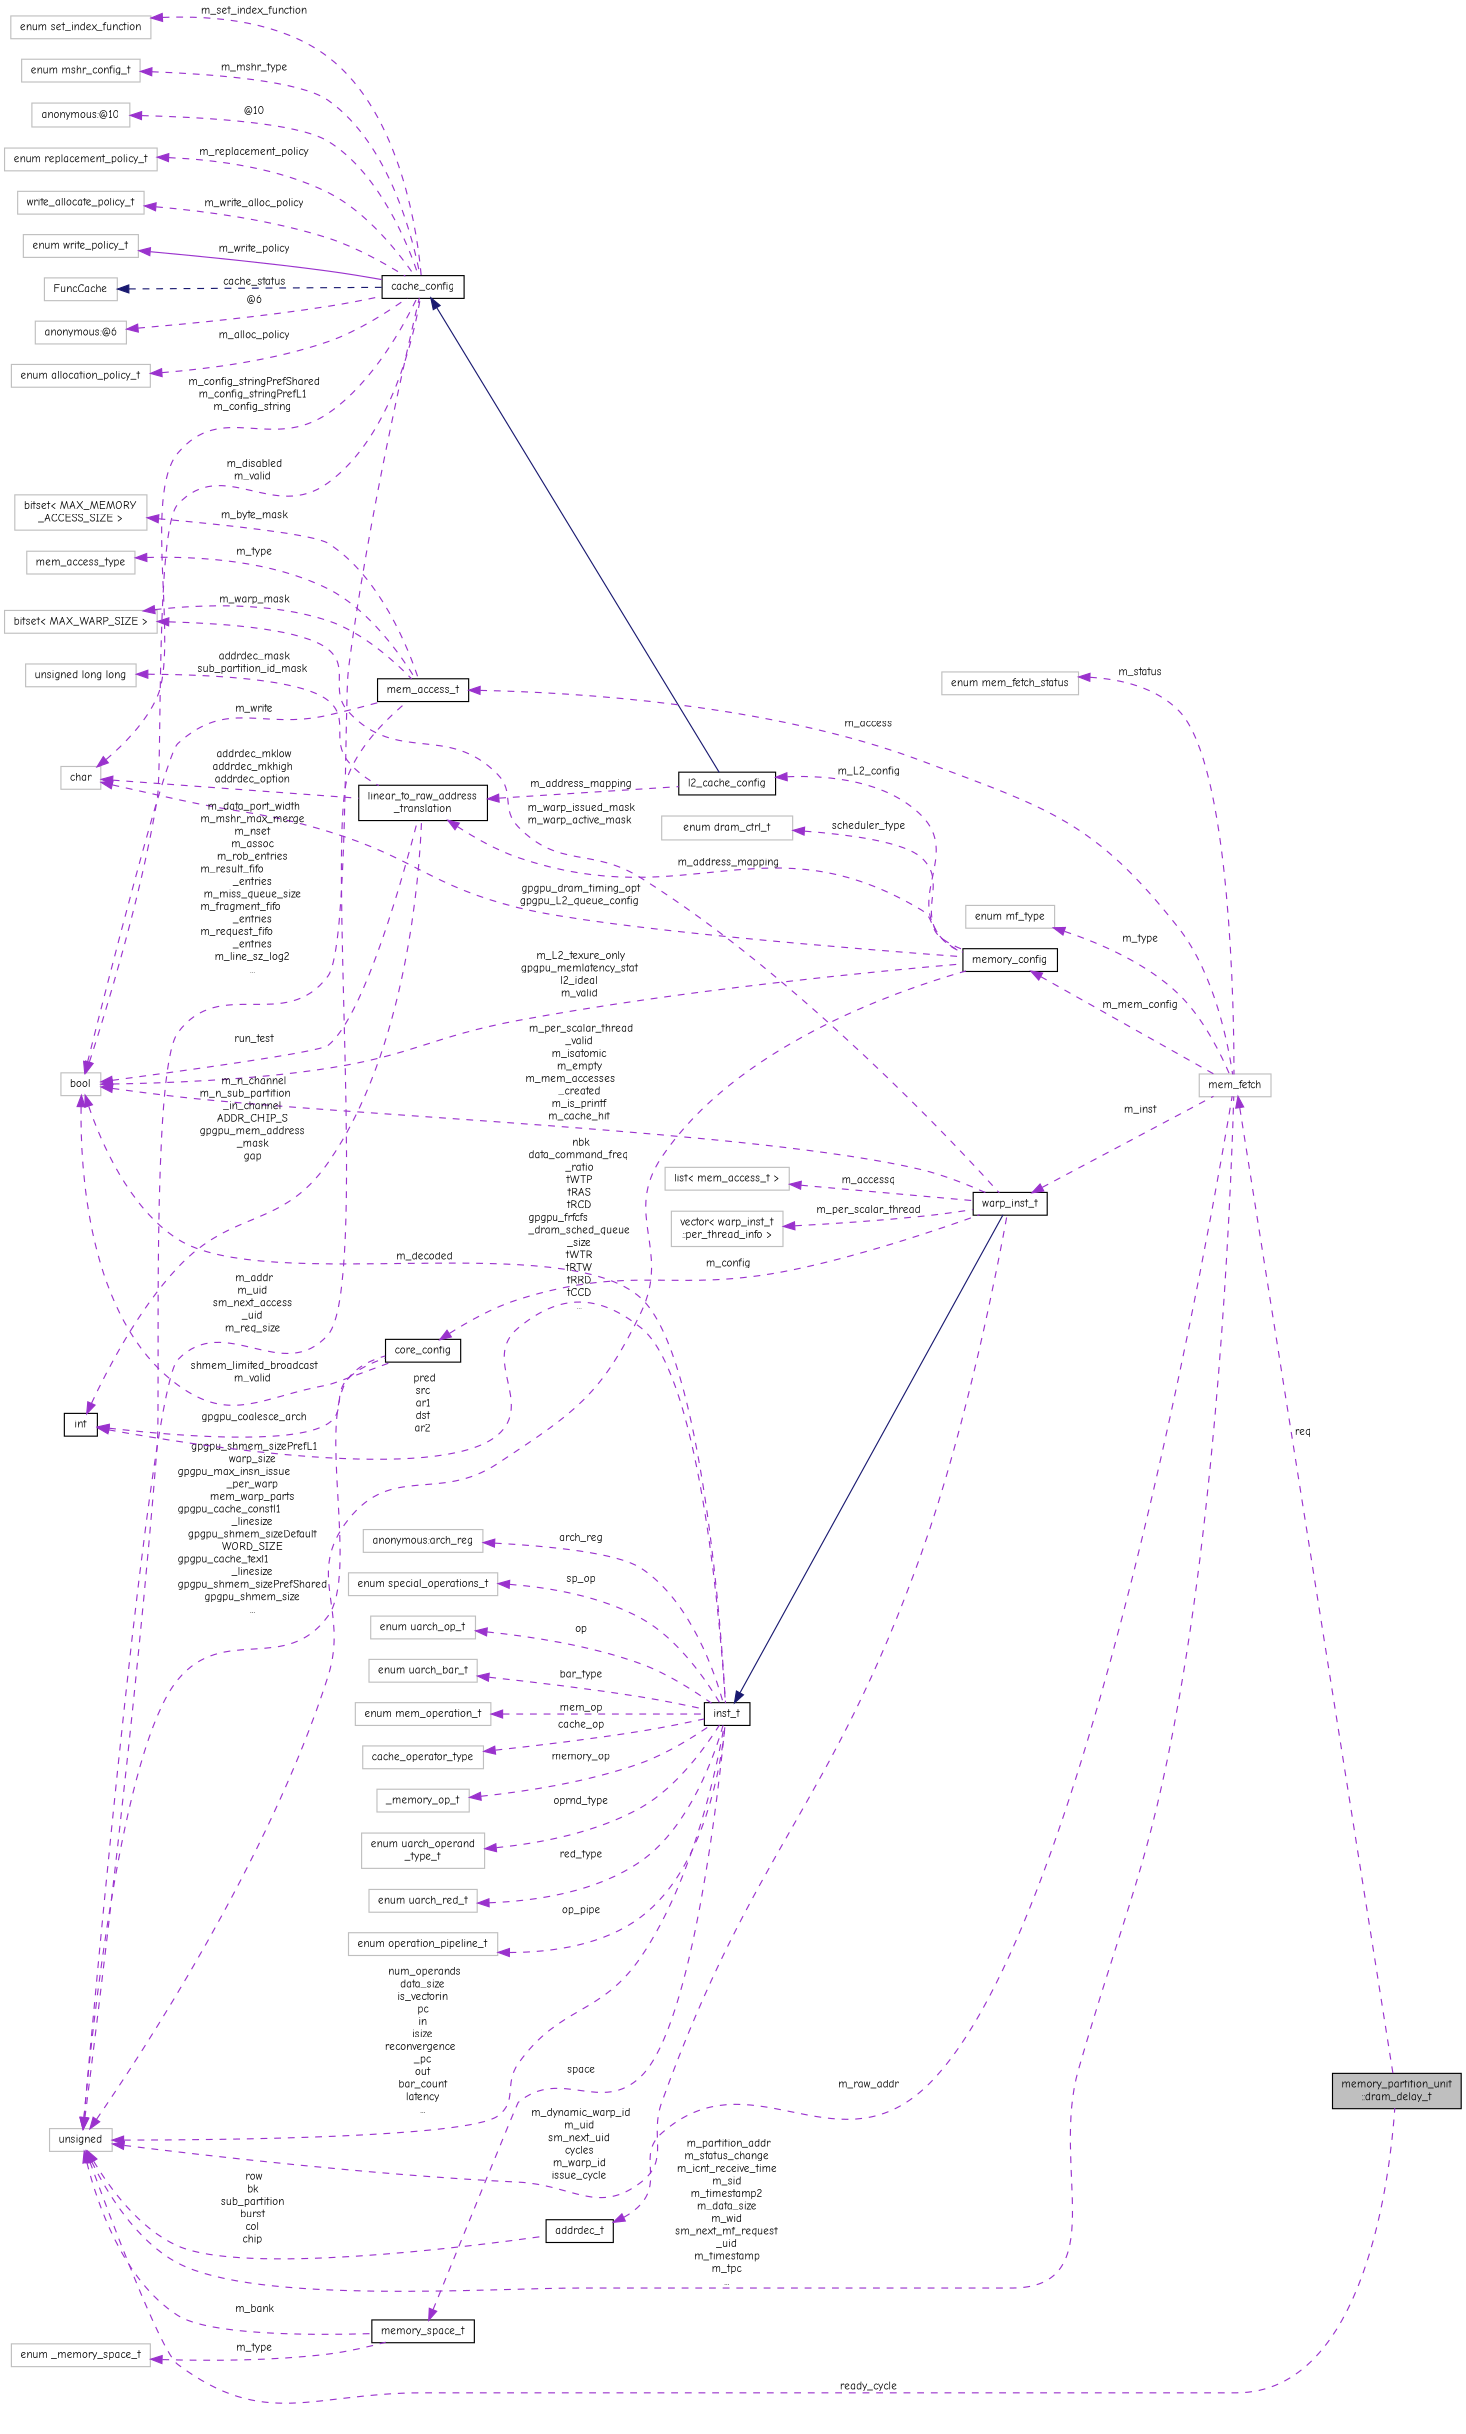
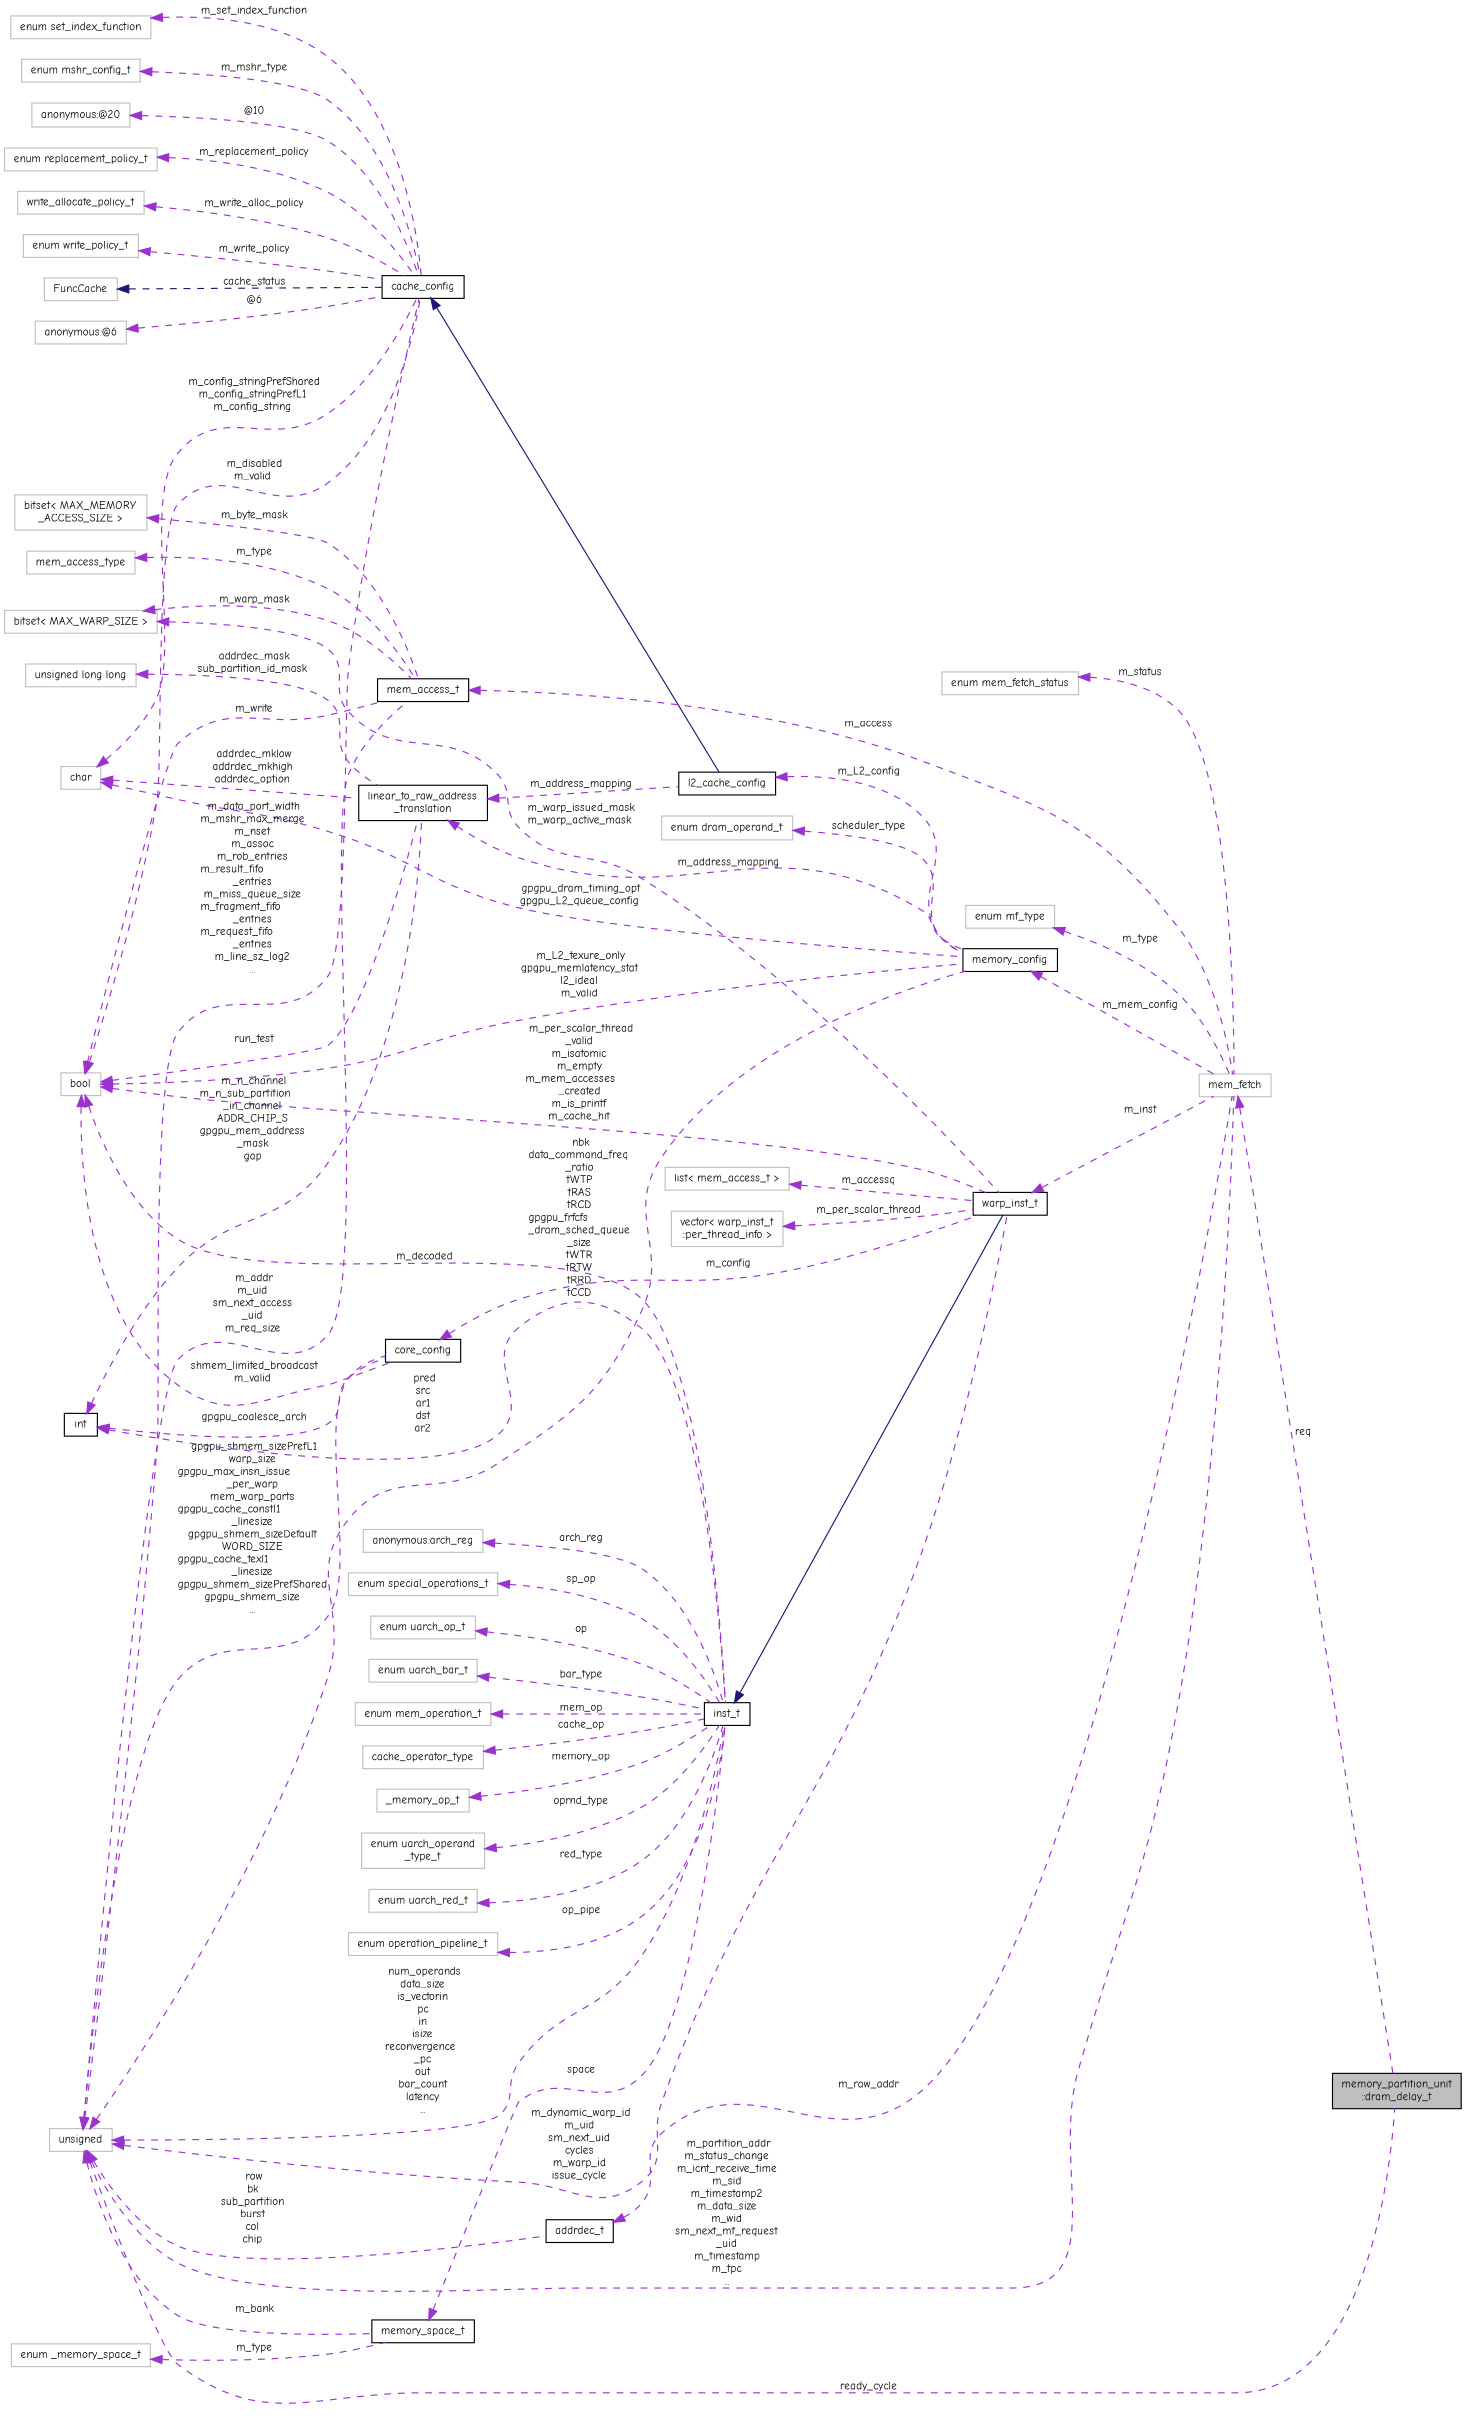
(81, 115) -> (81, 115)
(266, 263) -> (266, 263)
(81, 376) -> none
(727, 828) -> (727, 828)
